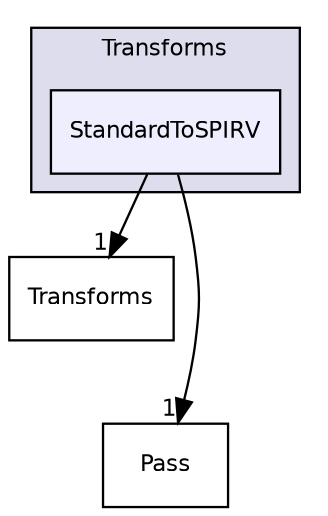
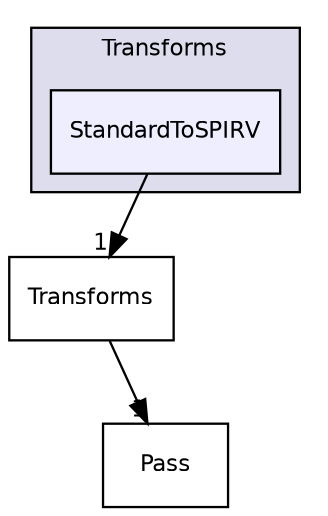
(199, 287) -> (124, 372)
